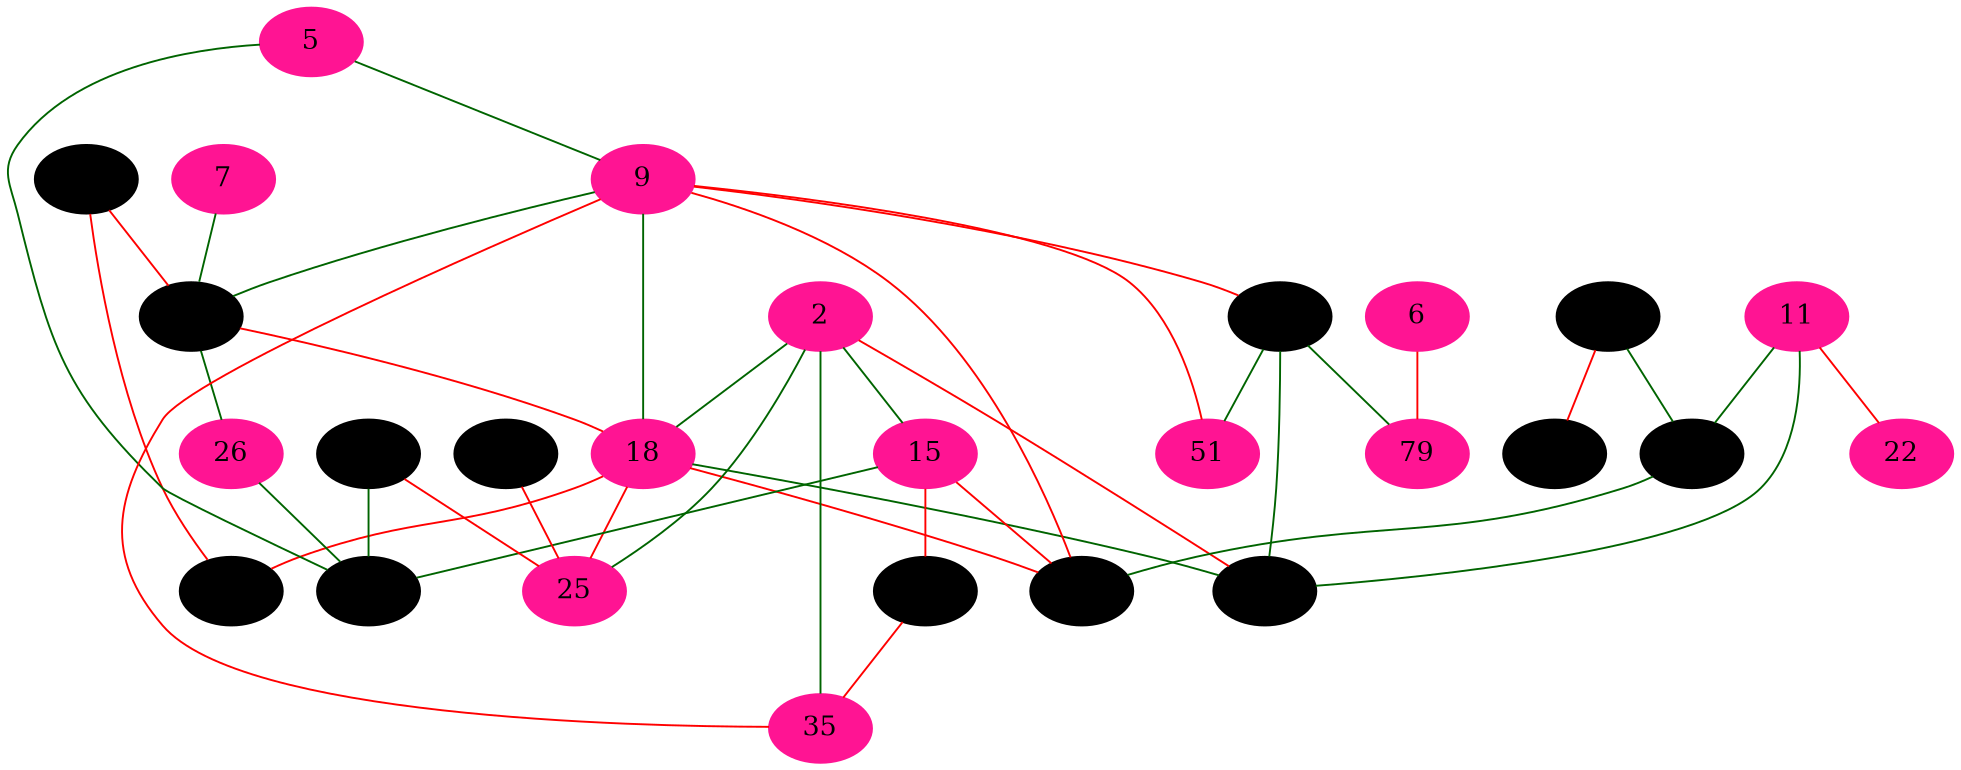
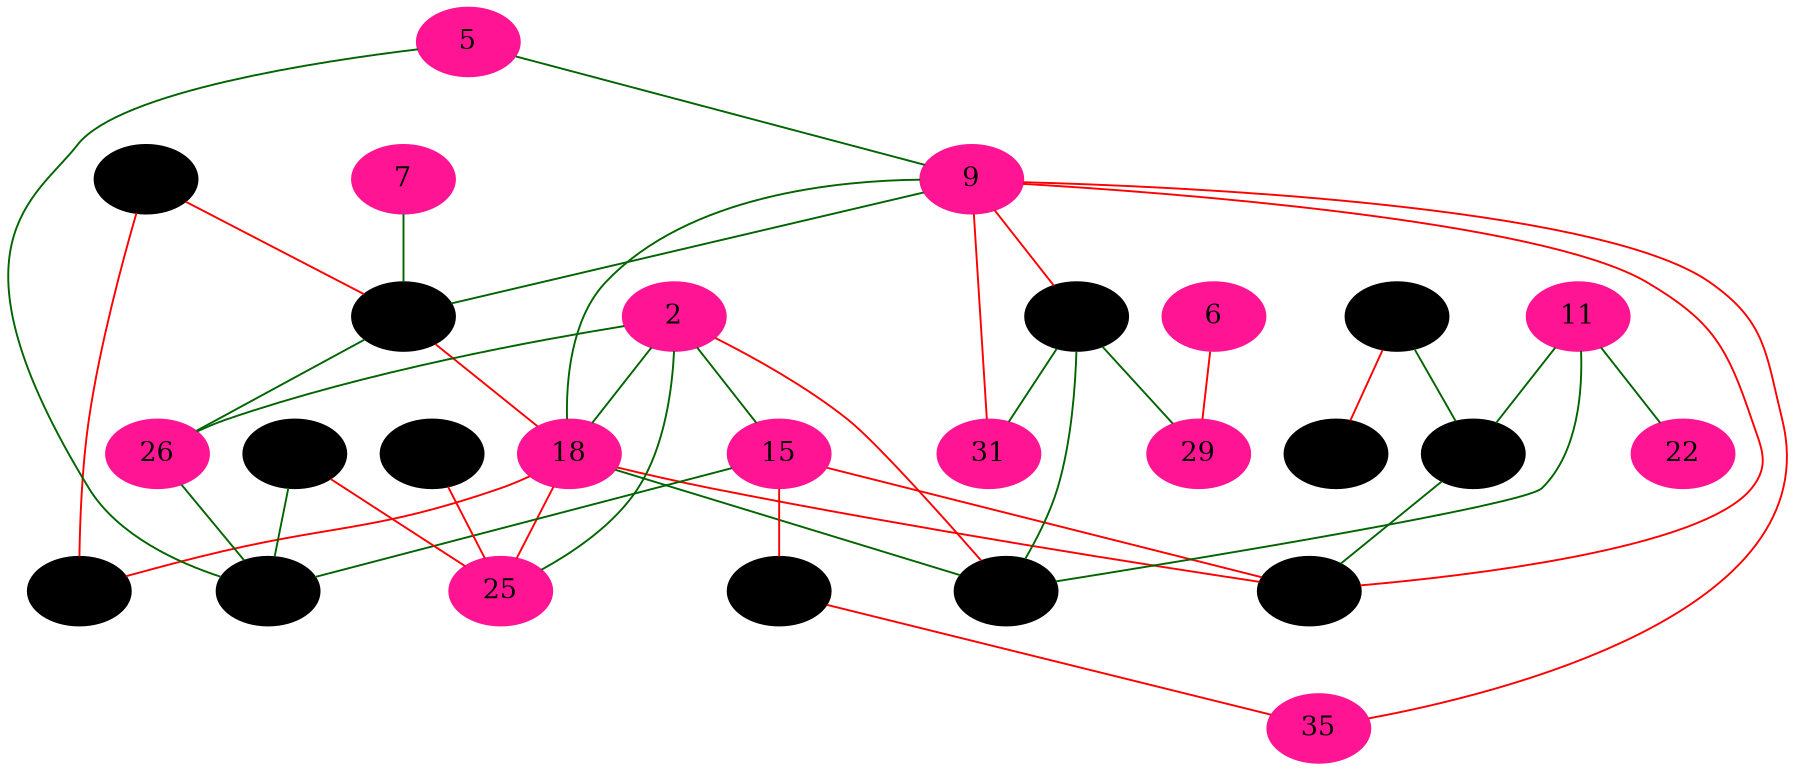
(1849, 385) -> (1631, 385)
(1208, 454) -> (989, 454)
(1417, 454) -> (1199, 454)
(821, 522) -> (408, 369)
